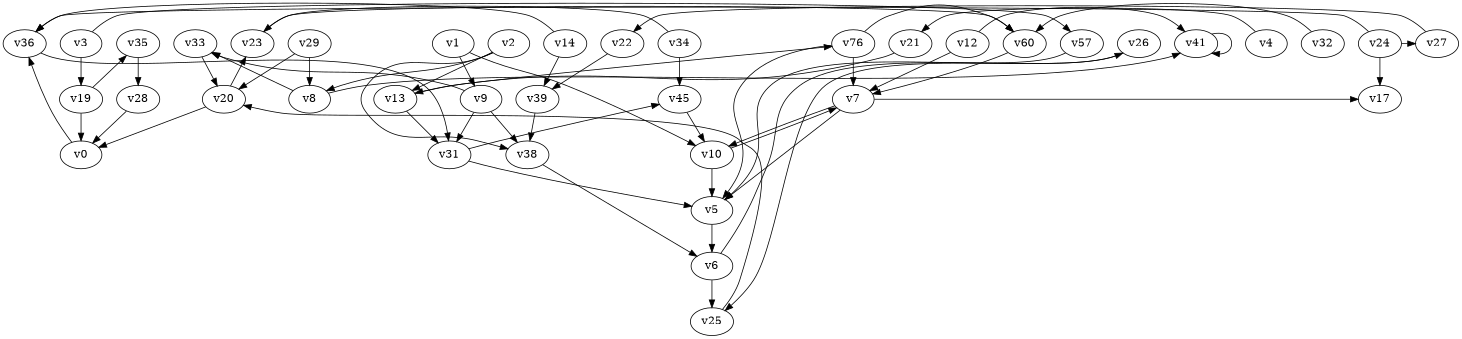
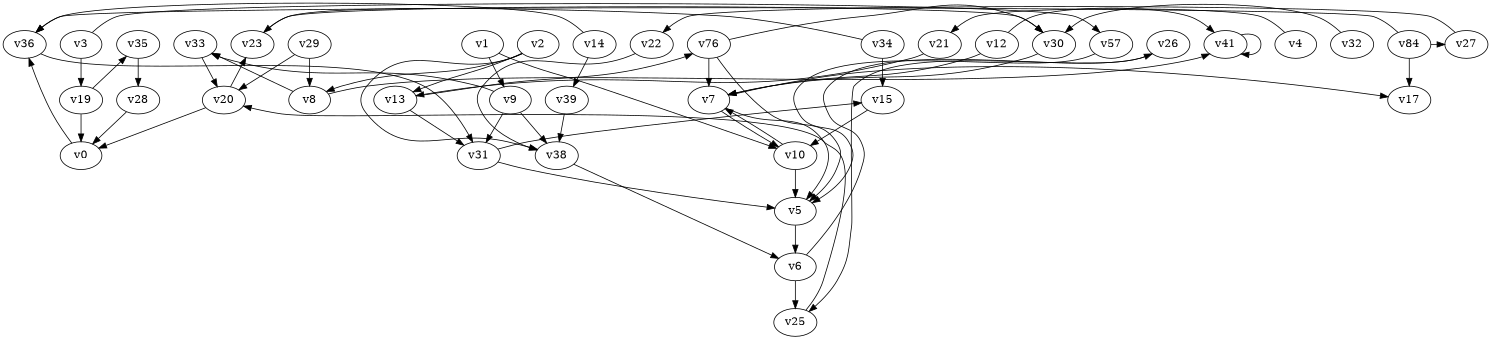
(1025, 44) -> (1054, 44)
(1380, 44) -> (1409, 44)
(589, 65) -> (512, 65)
(680, 99) -> (883, 100)
